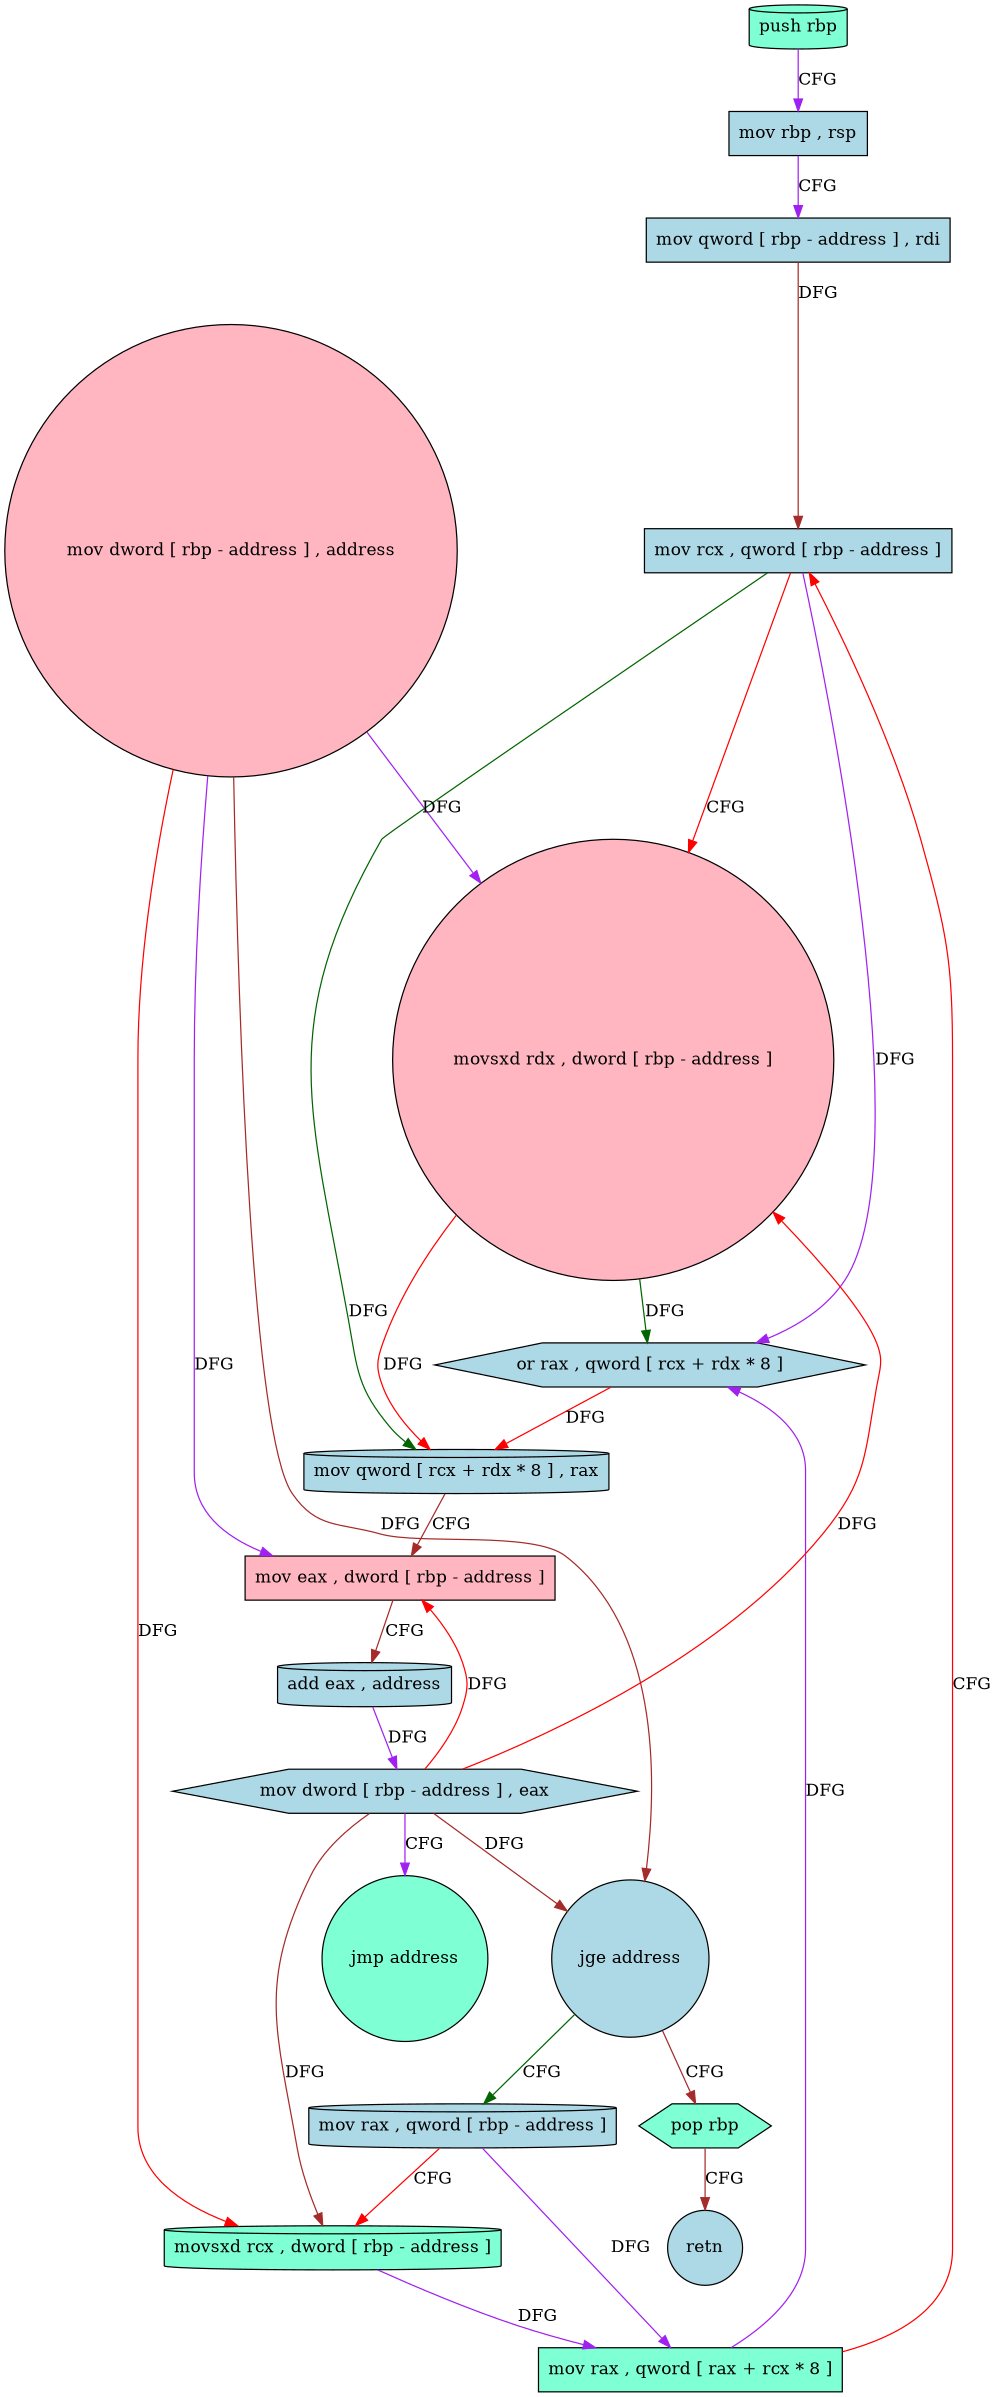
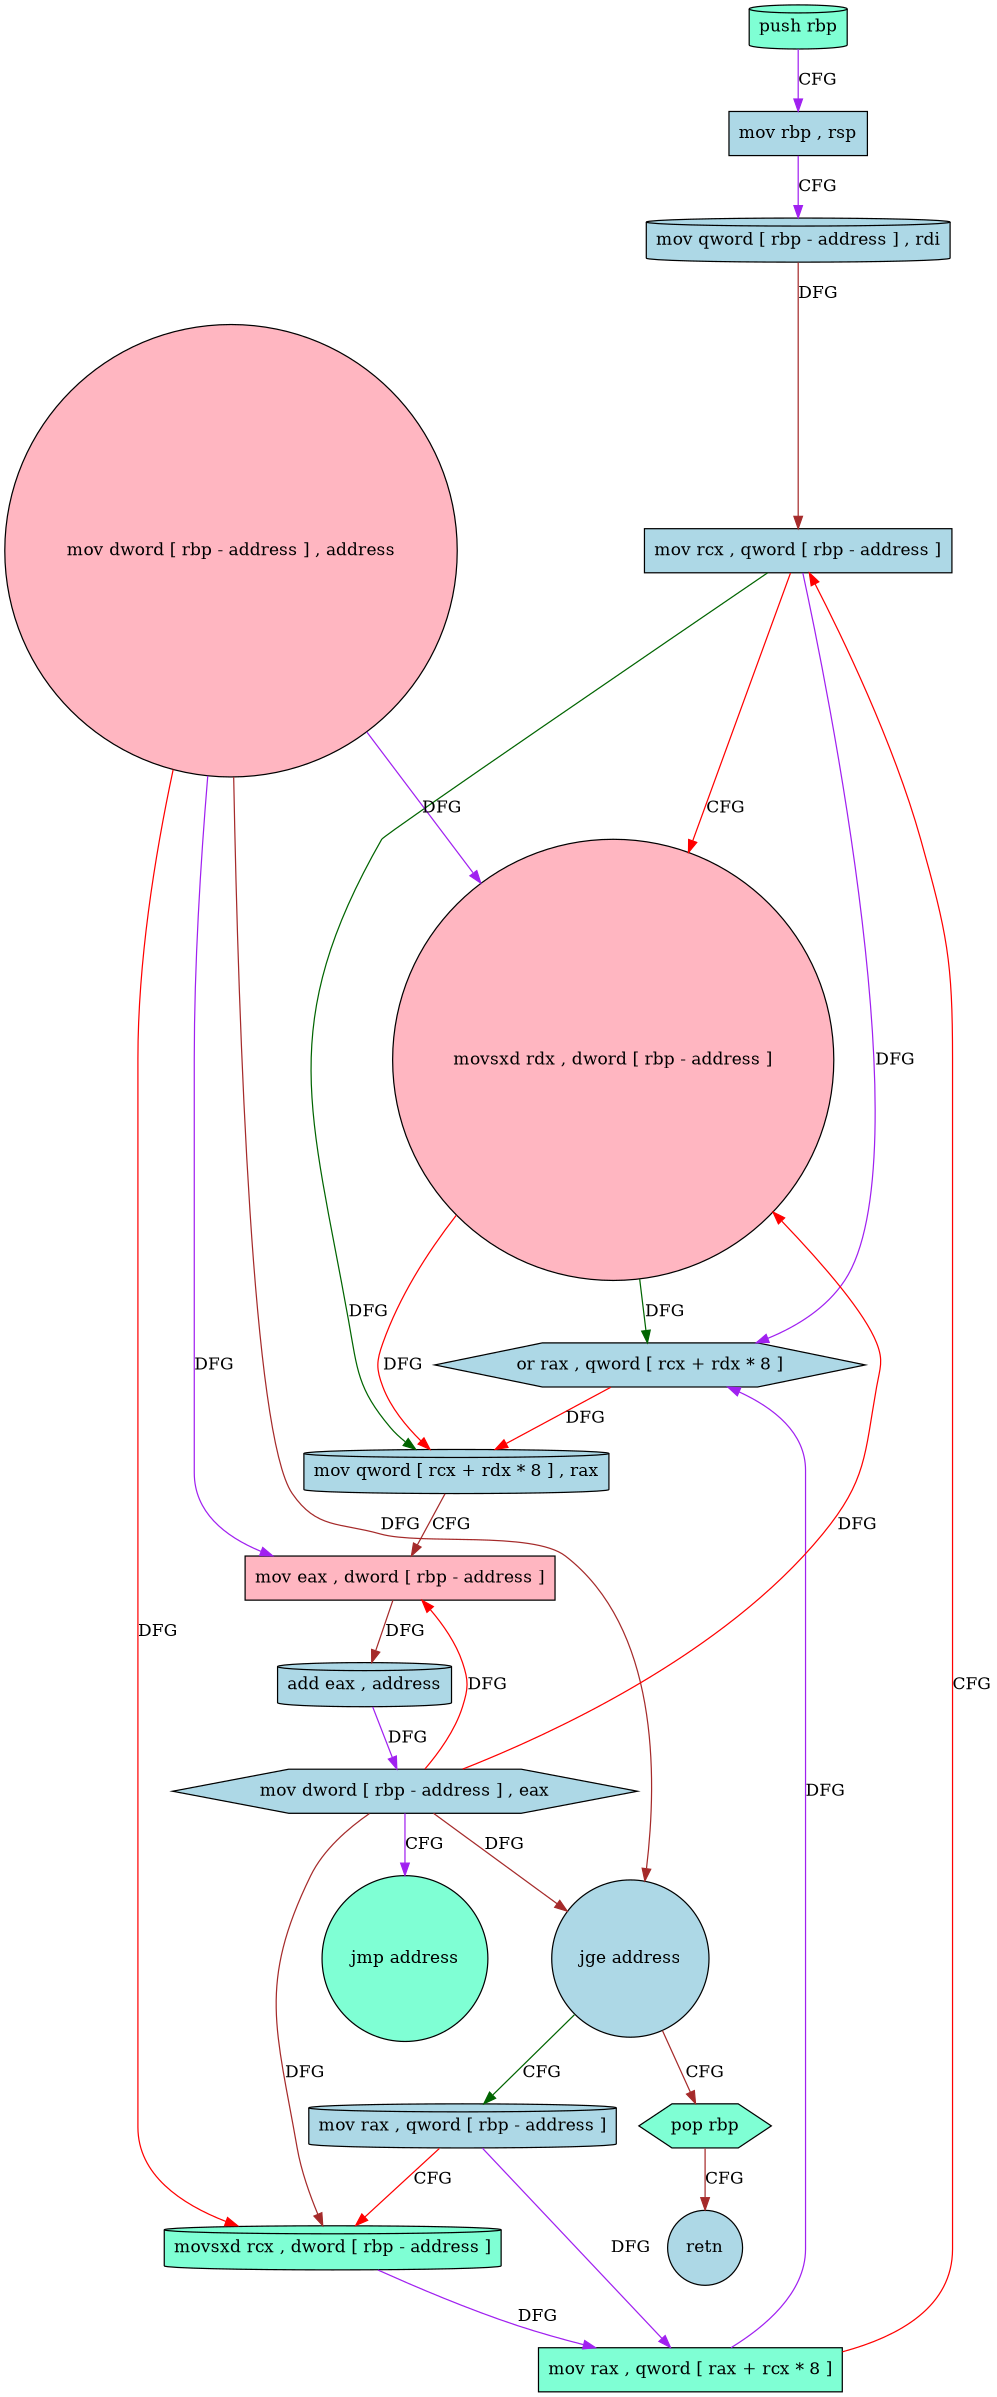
(798, 240) -> (798, 240)
(405, 1631) -> (406, 1631)
